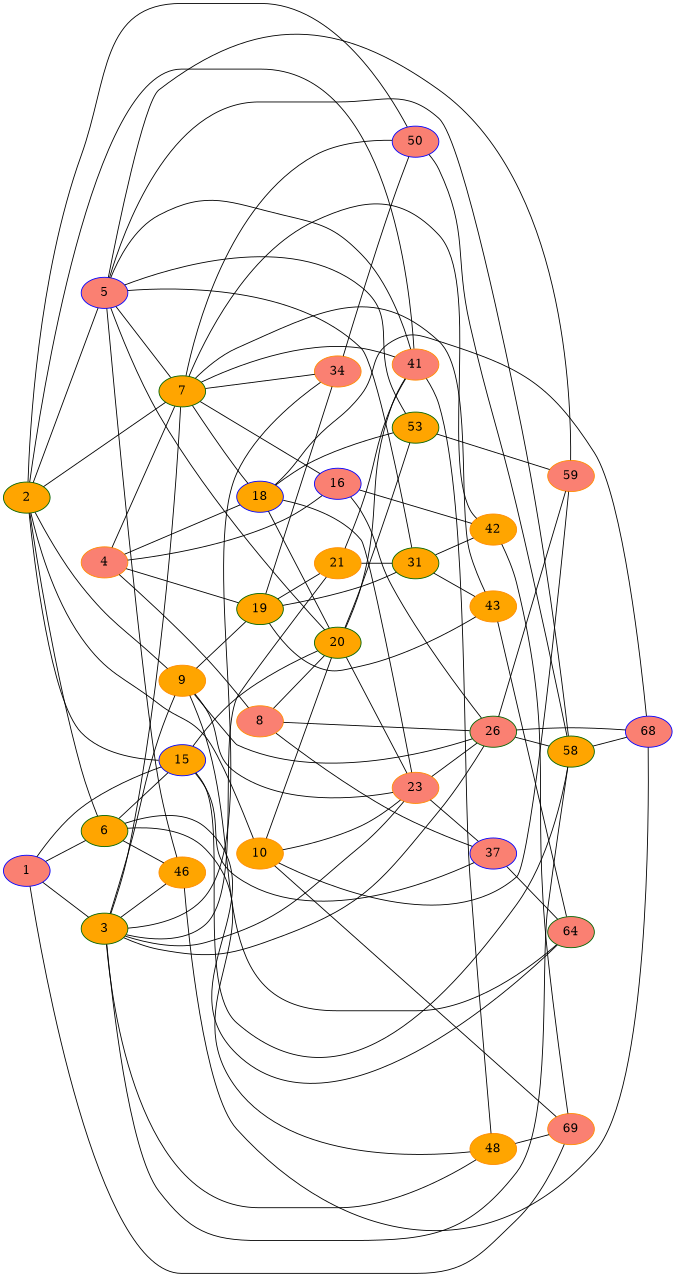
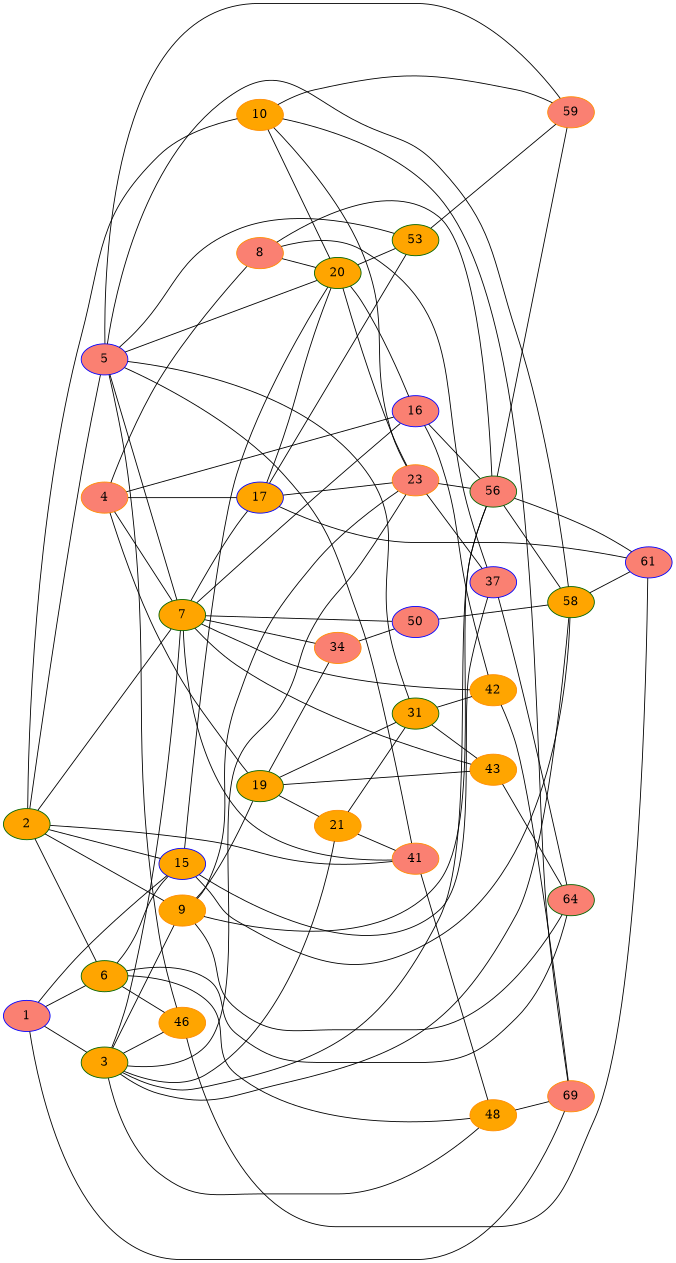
(101, 84) -> none
(260, 497) -> (260, 498)
(374, 503) -> (386, 345)
(227, 667) -> none
(493, 732) -> (493, 492)
(649, 732) -> (649, 562)
